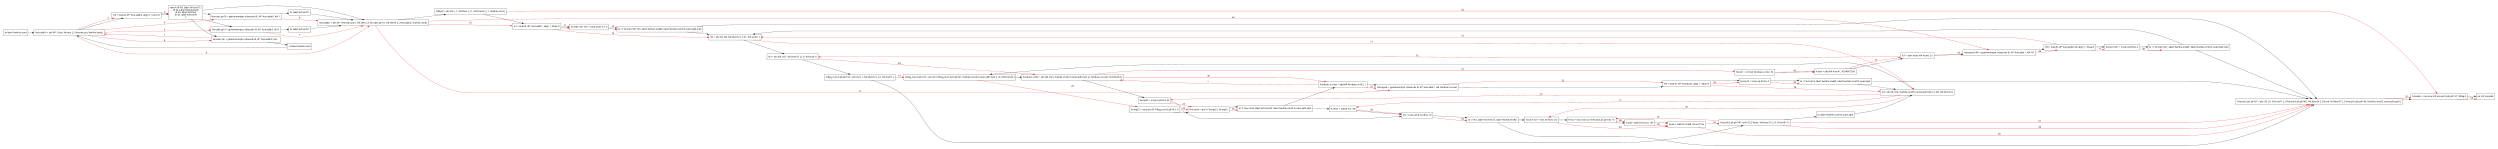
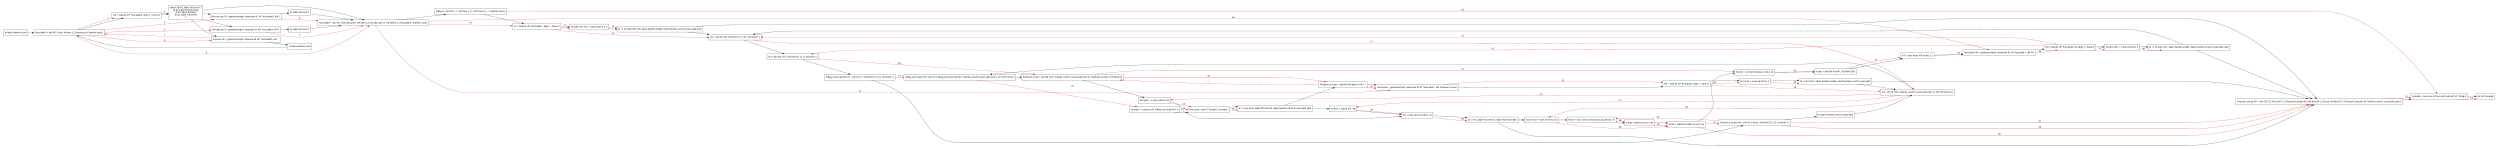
(1360, 57) -> (1428, 50)
none -> (1711, 93)
